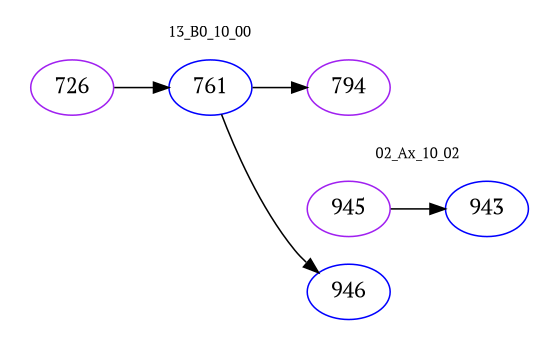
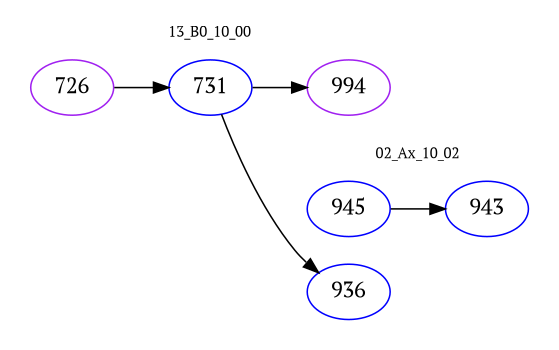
(210, 88) -> (210, 88)
(349, 88) -> (349, 88)
(349, 209) -> (349, 209)
(349, 292) -> (349, 292)
